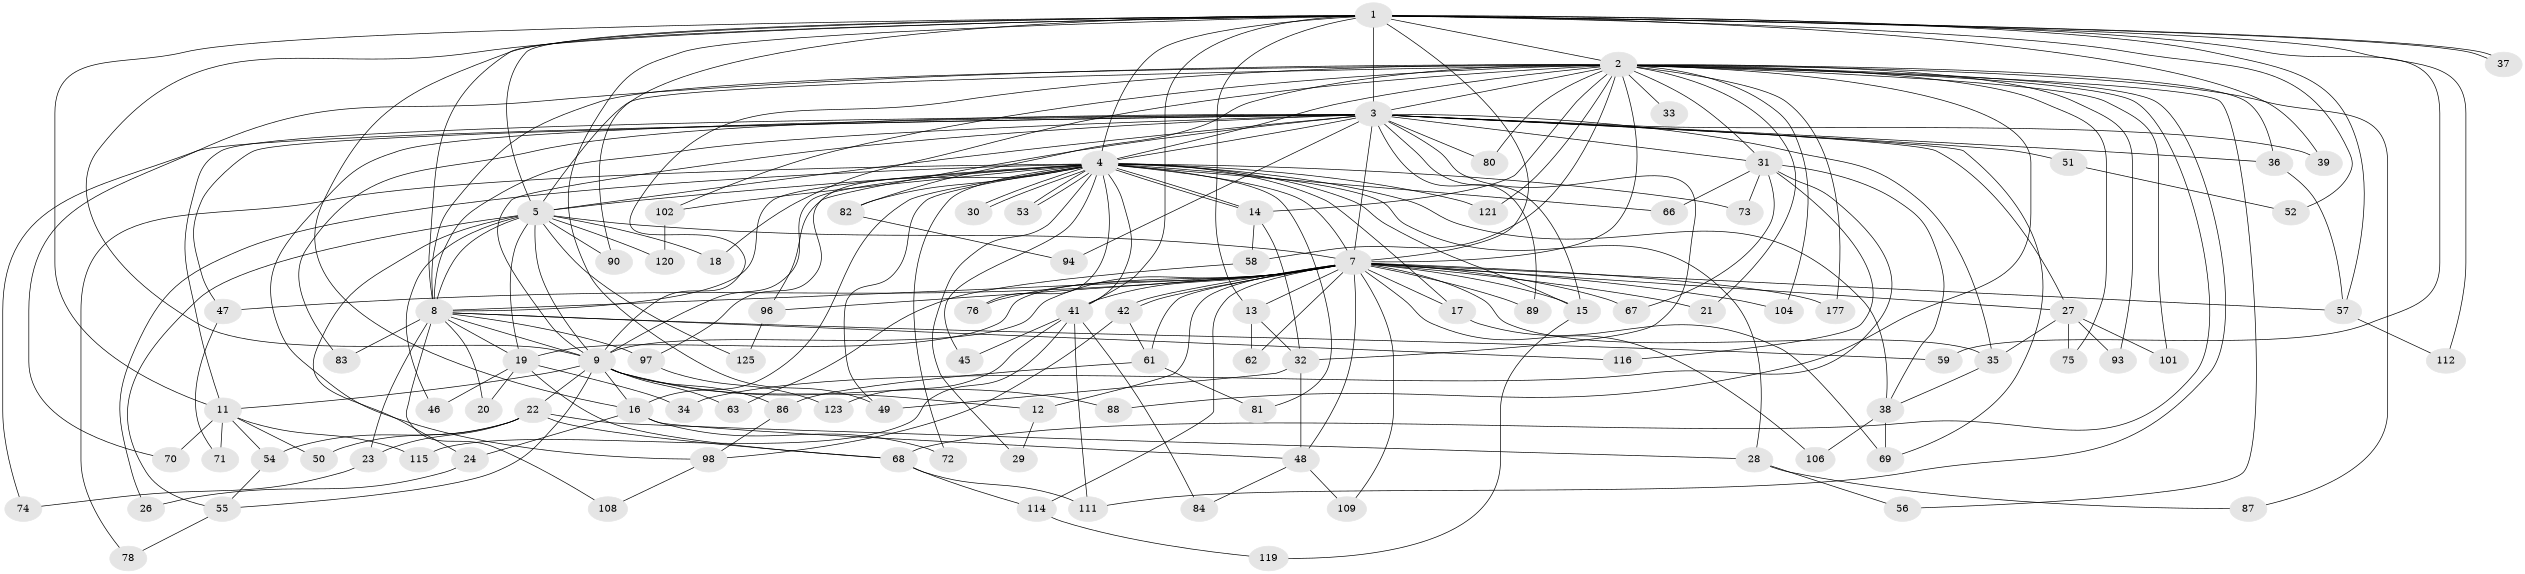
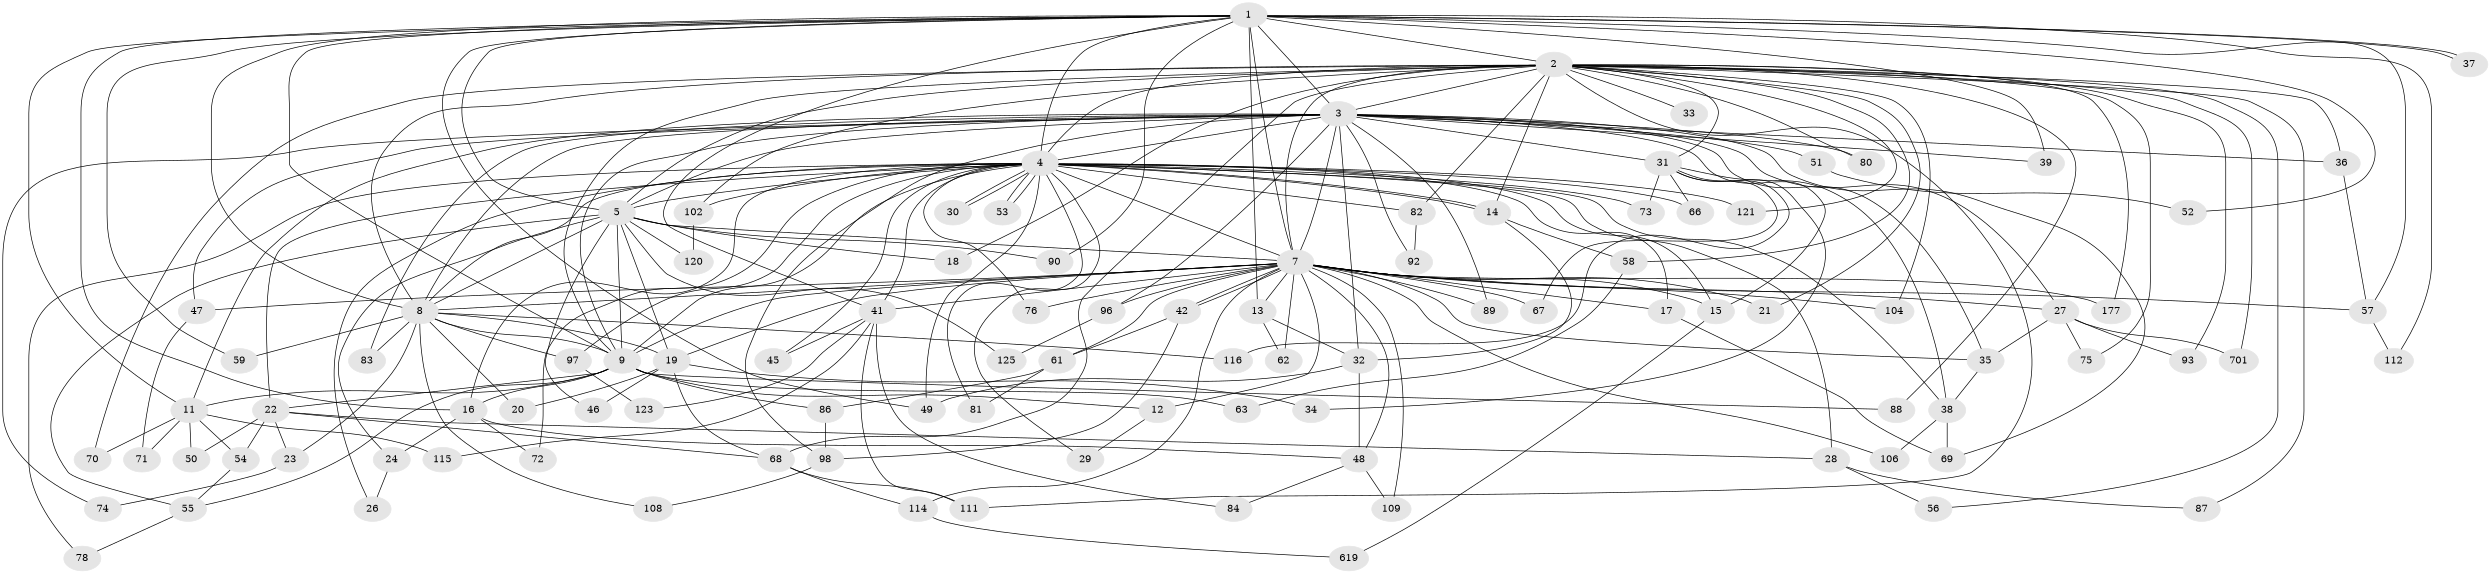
none -> (572, 192)
(1069, 262) -> (1414, 262)
(2169, 361) -> (2239, 361)
(1269, 558) -> (1349, 558)
